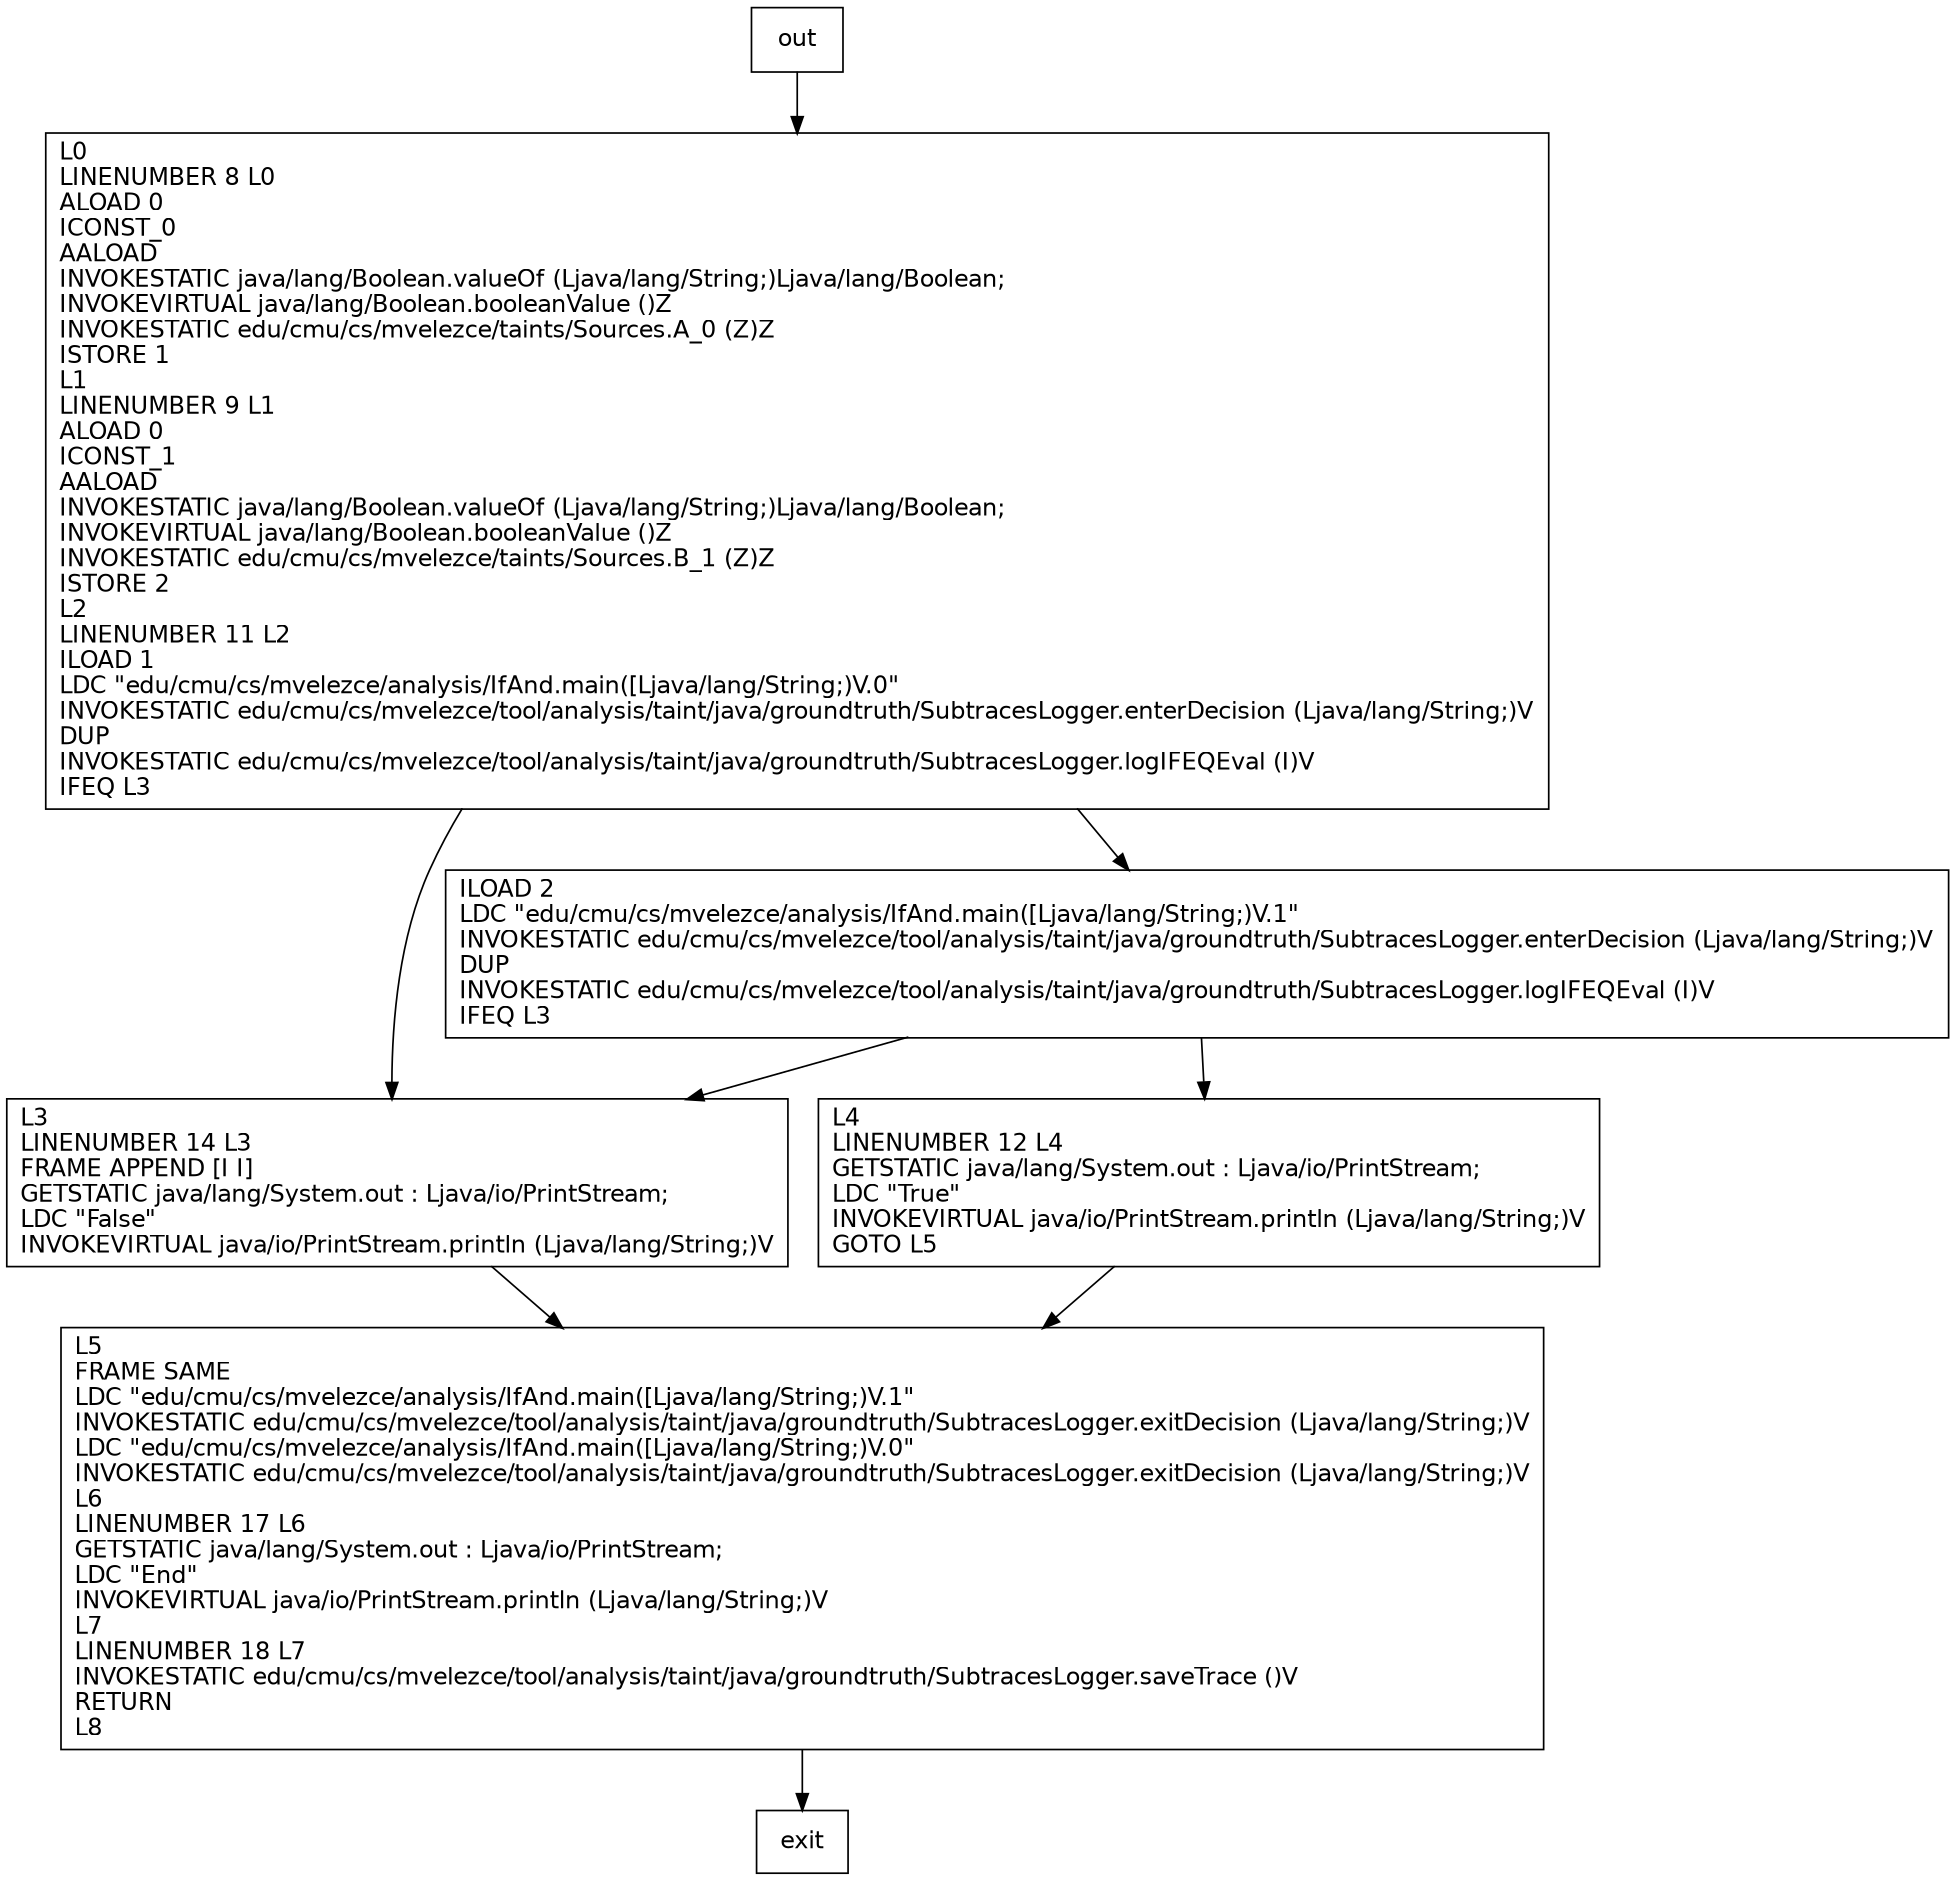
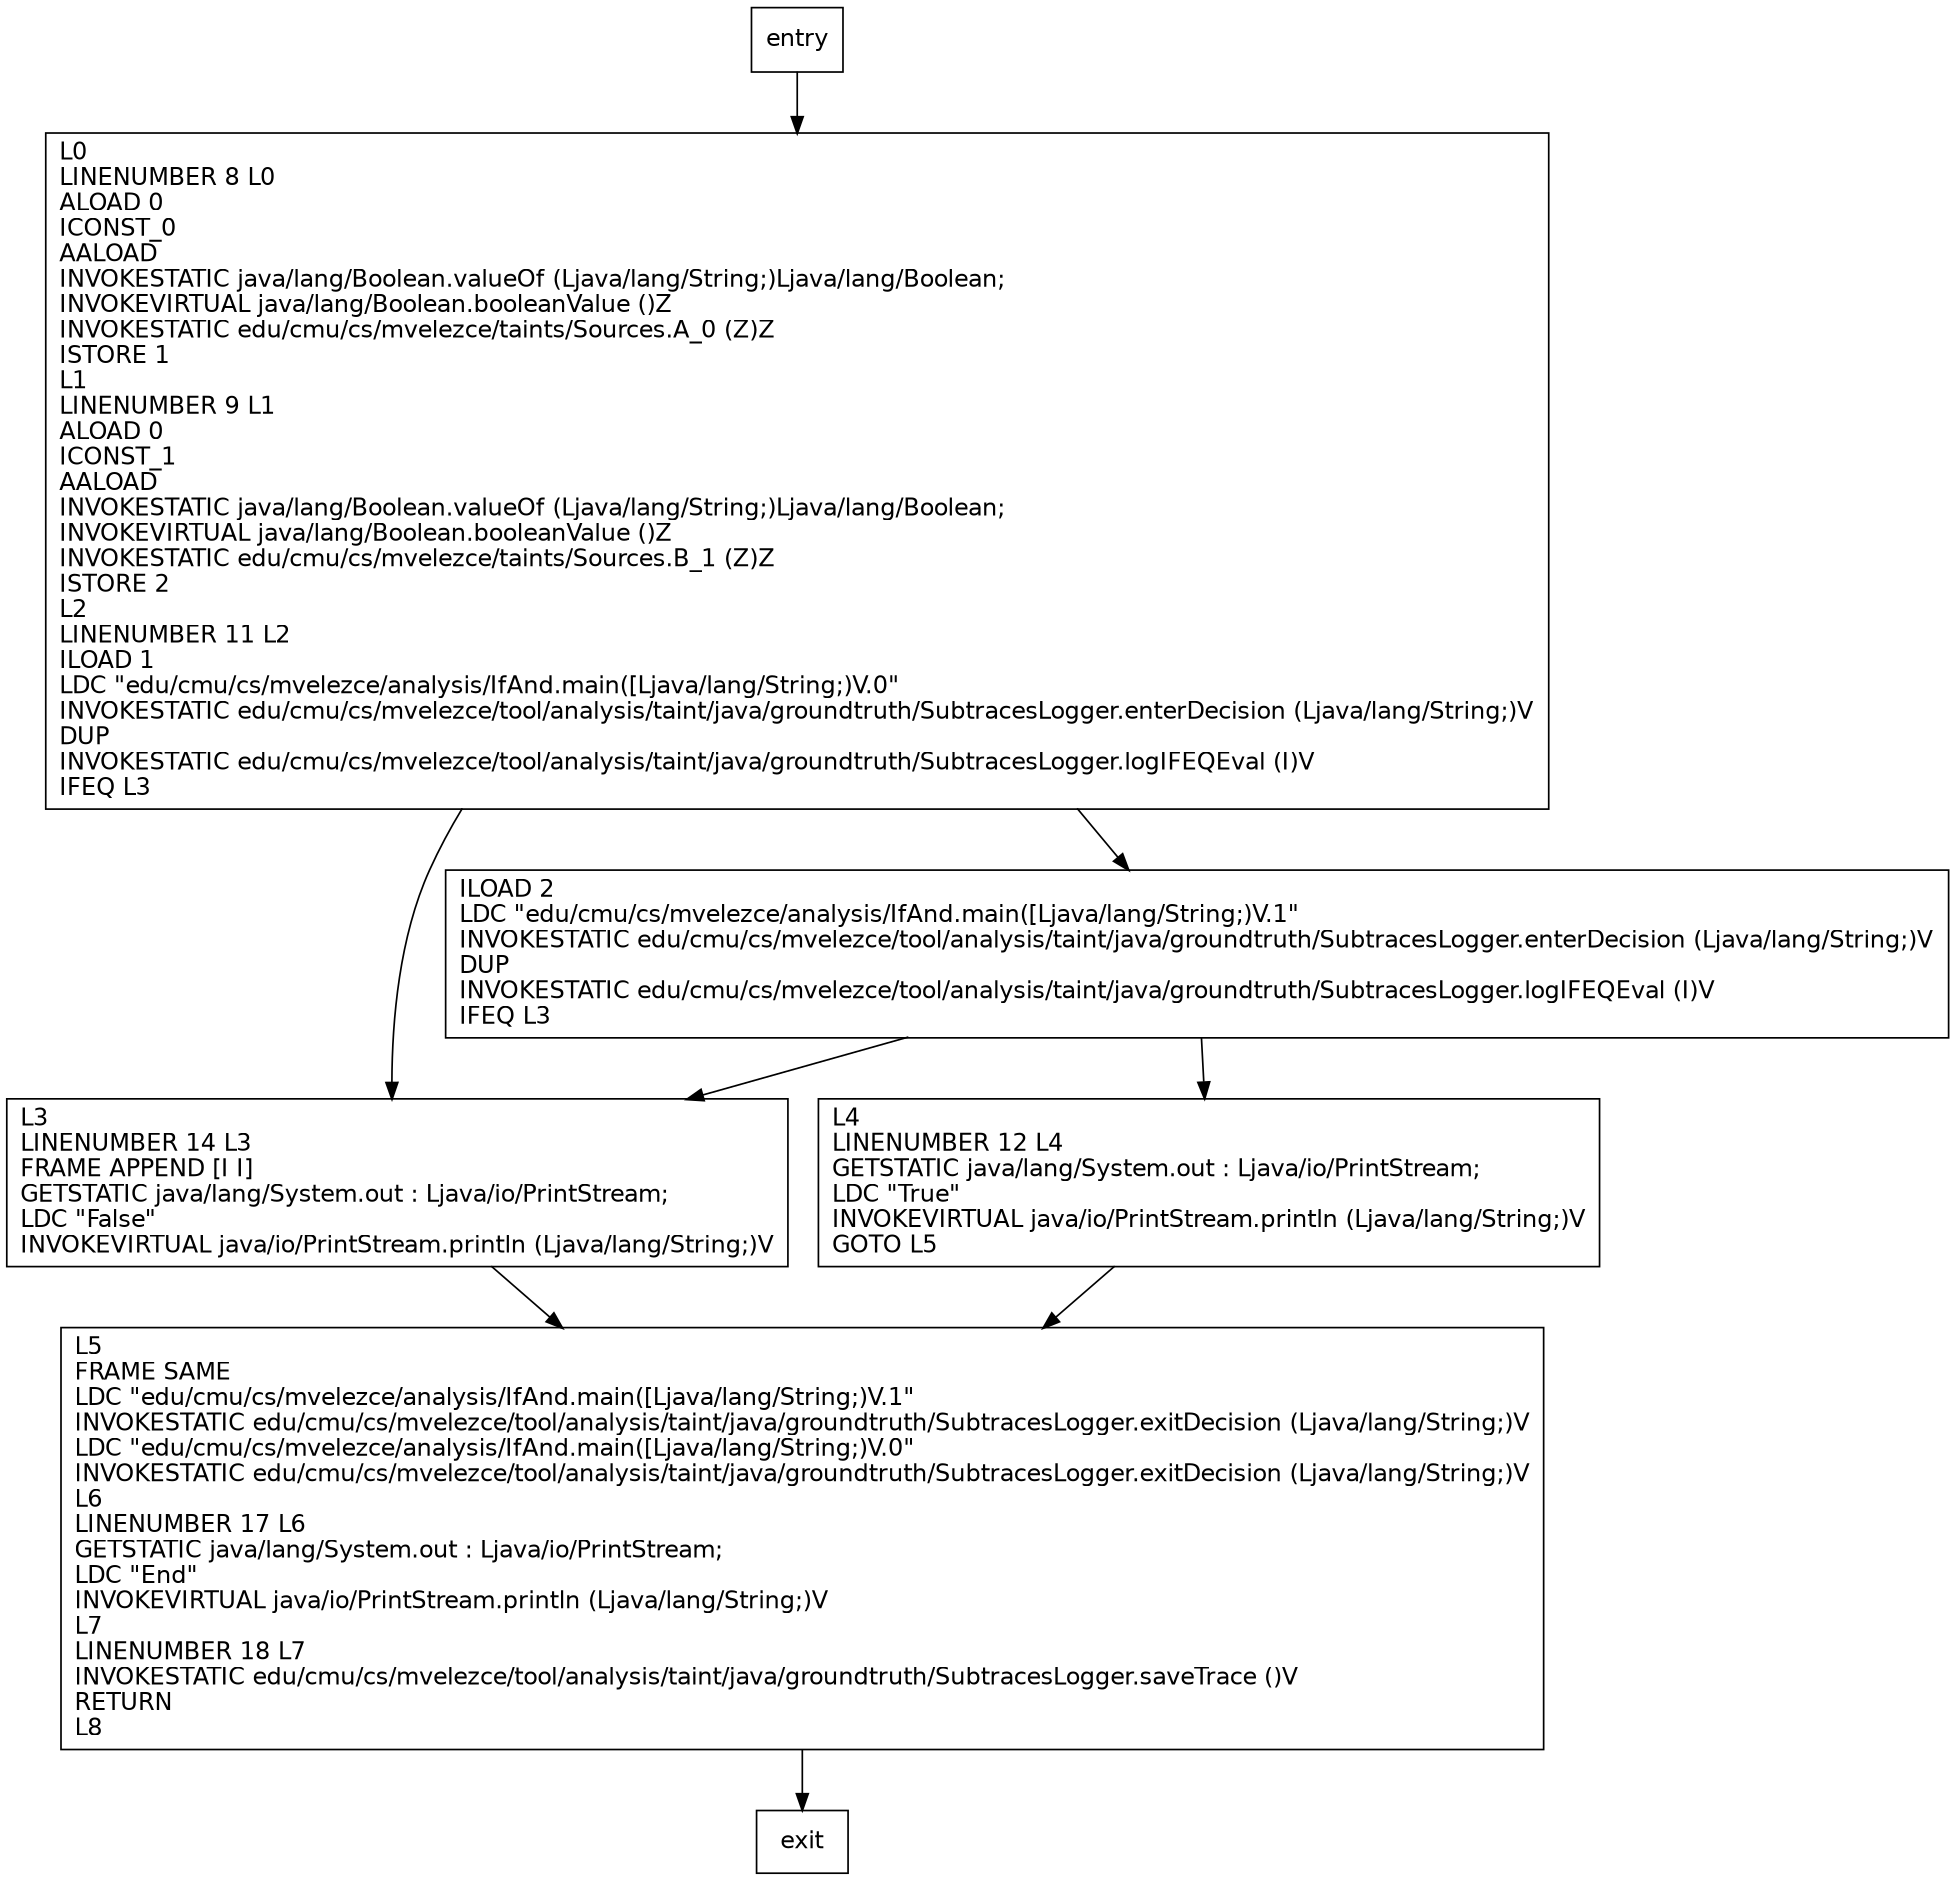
(797, 40) -> (797, 40)
